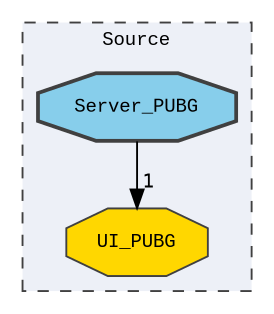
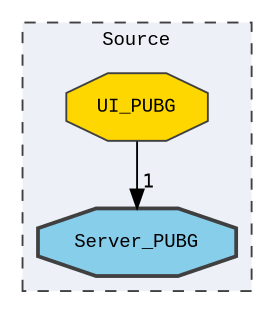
(137, 165) -> (137, 165)
